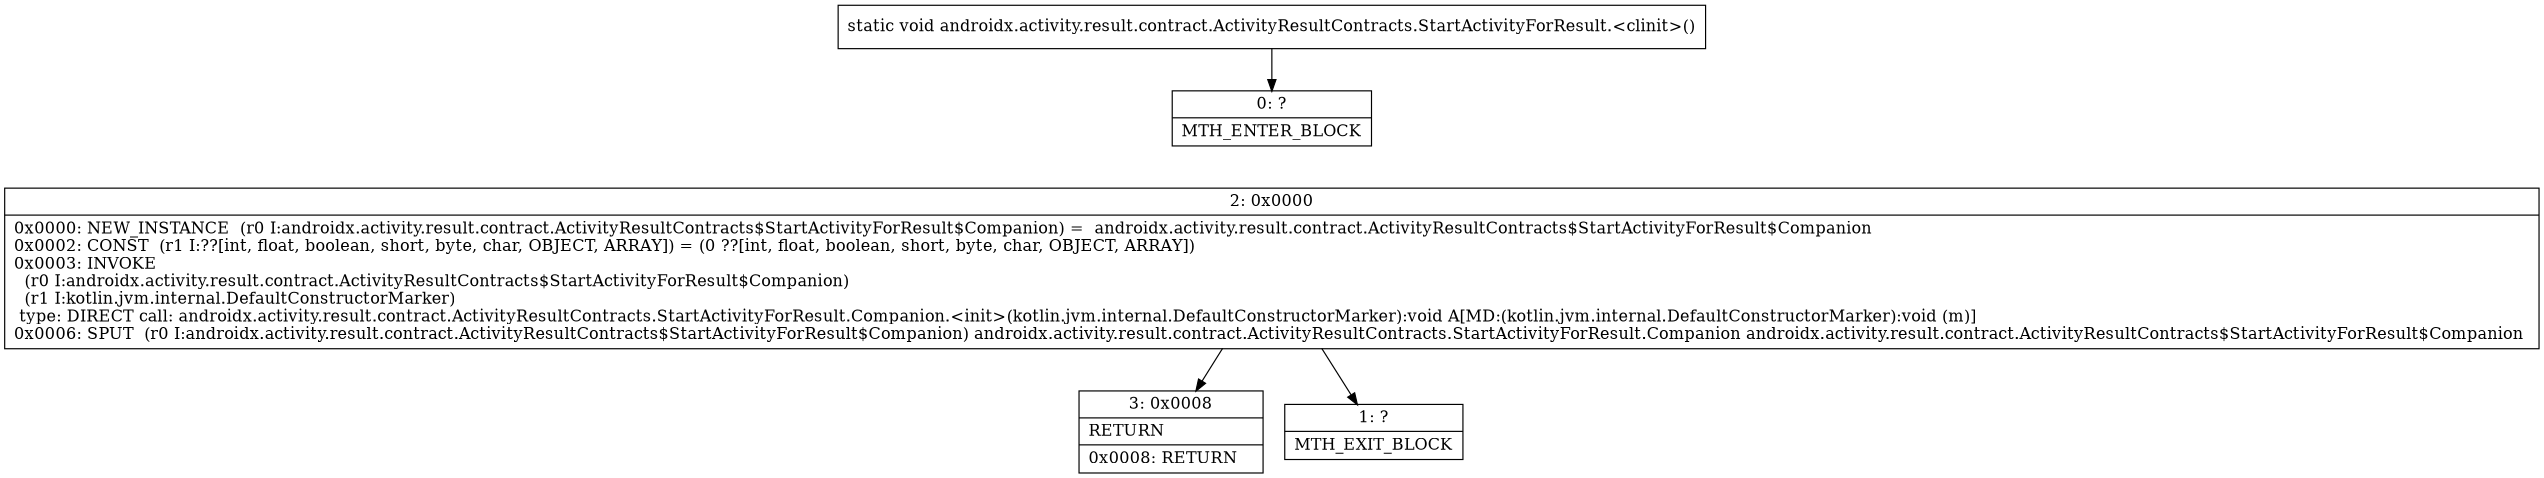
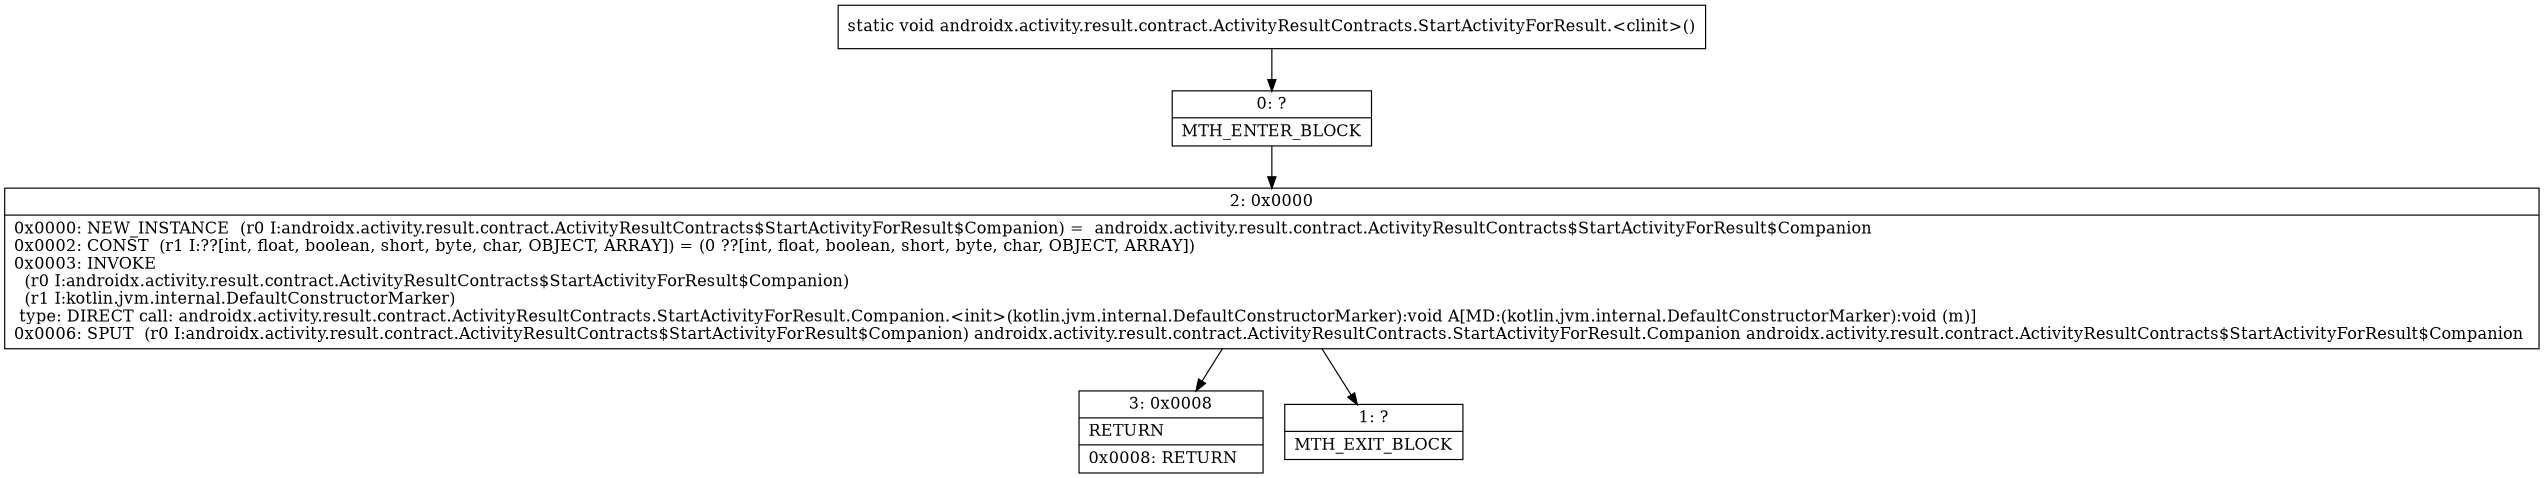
none -> (1272, 161)
